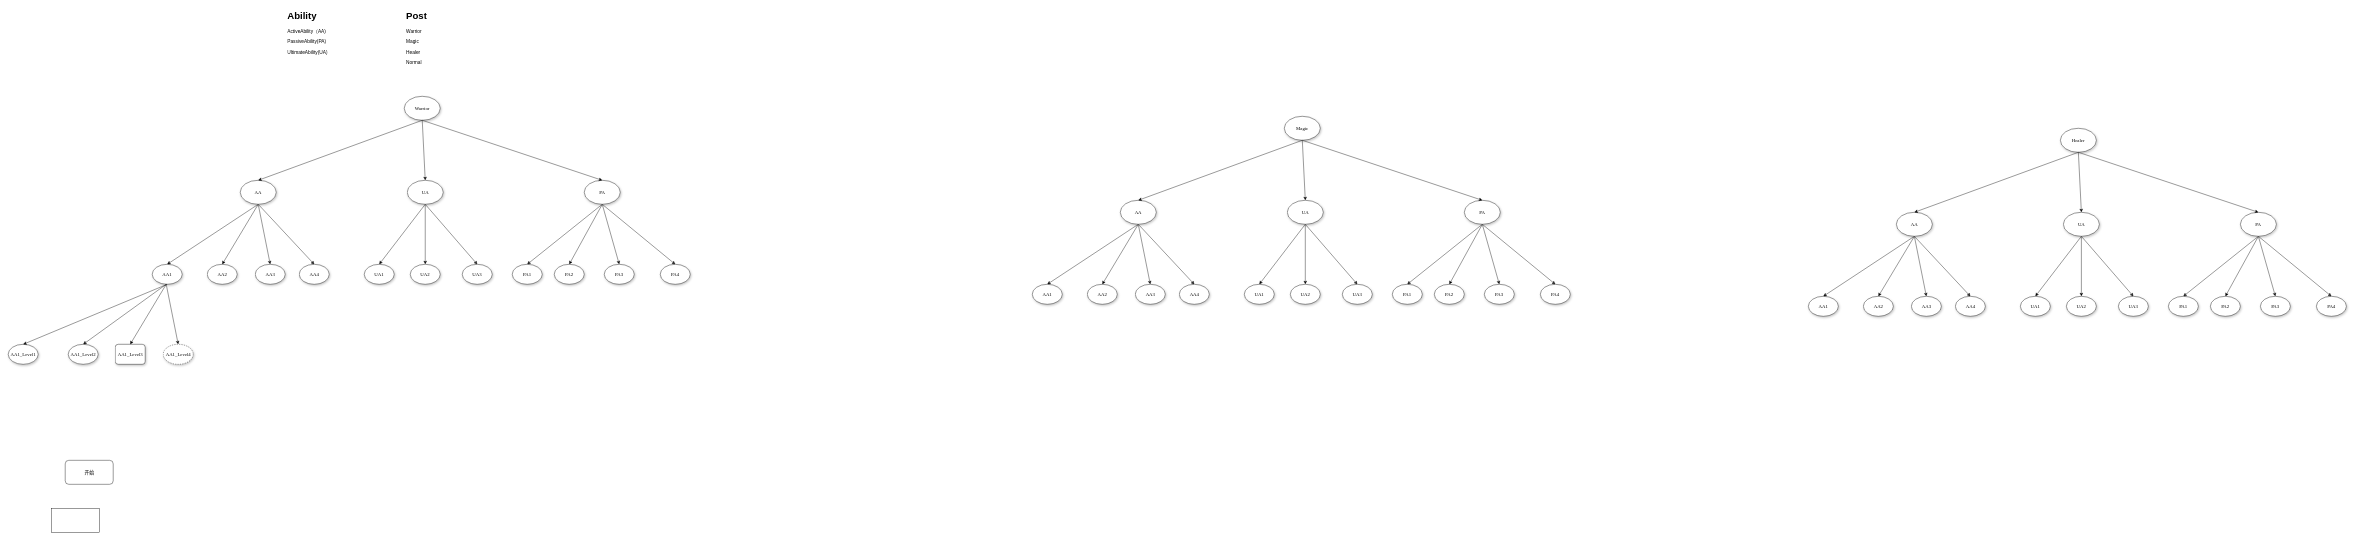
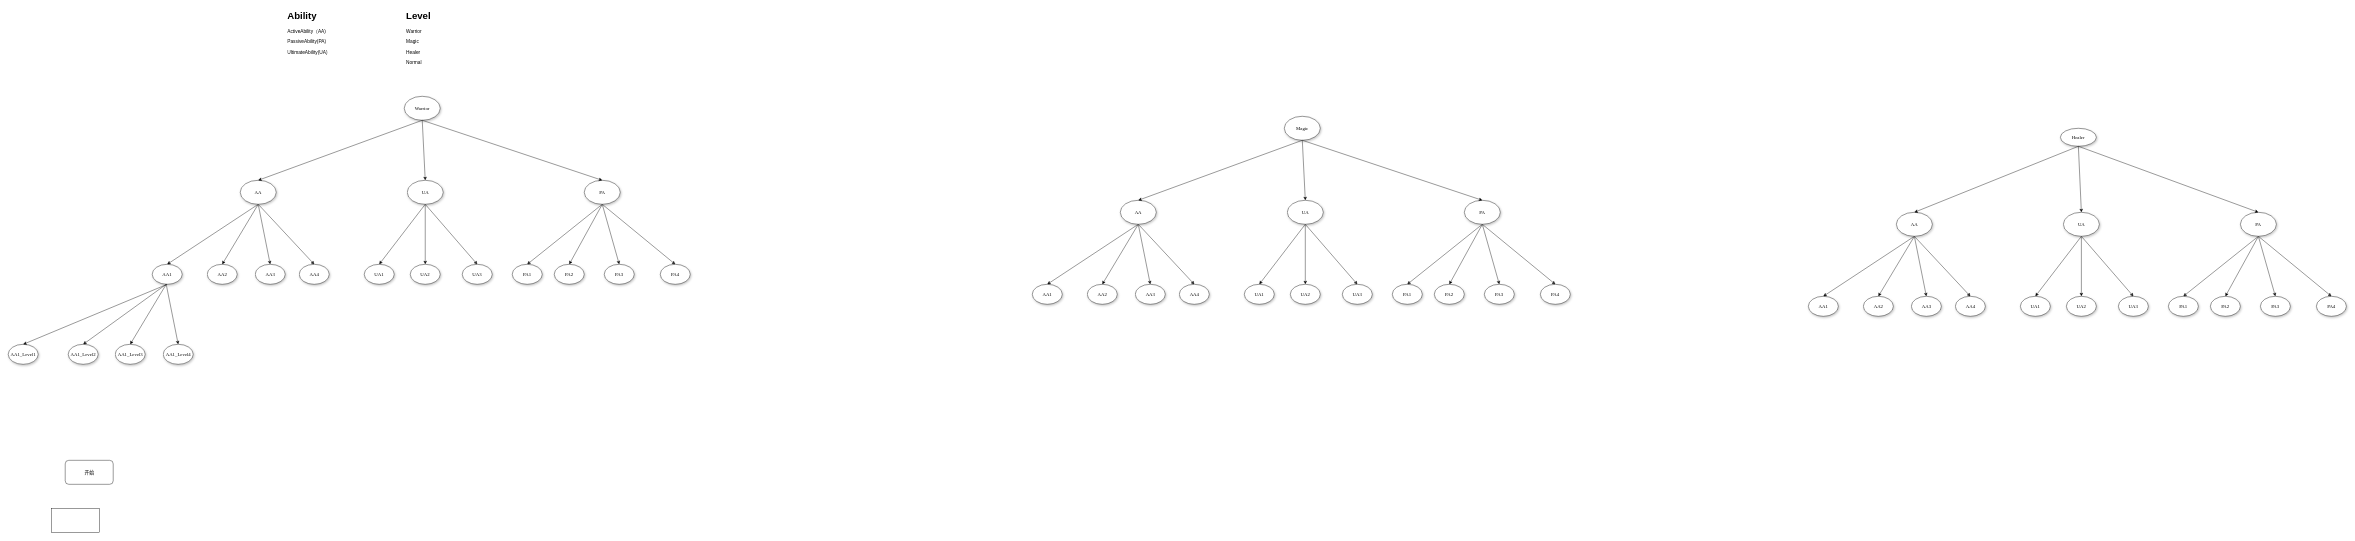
(415, 19) -> (415, 19)
(2078, 140) -> (2078, 137)
(130, 354) -> (130, 354)
(178, 354) -> (178, 354)
